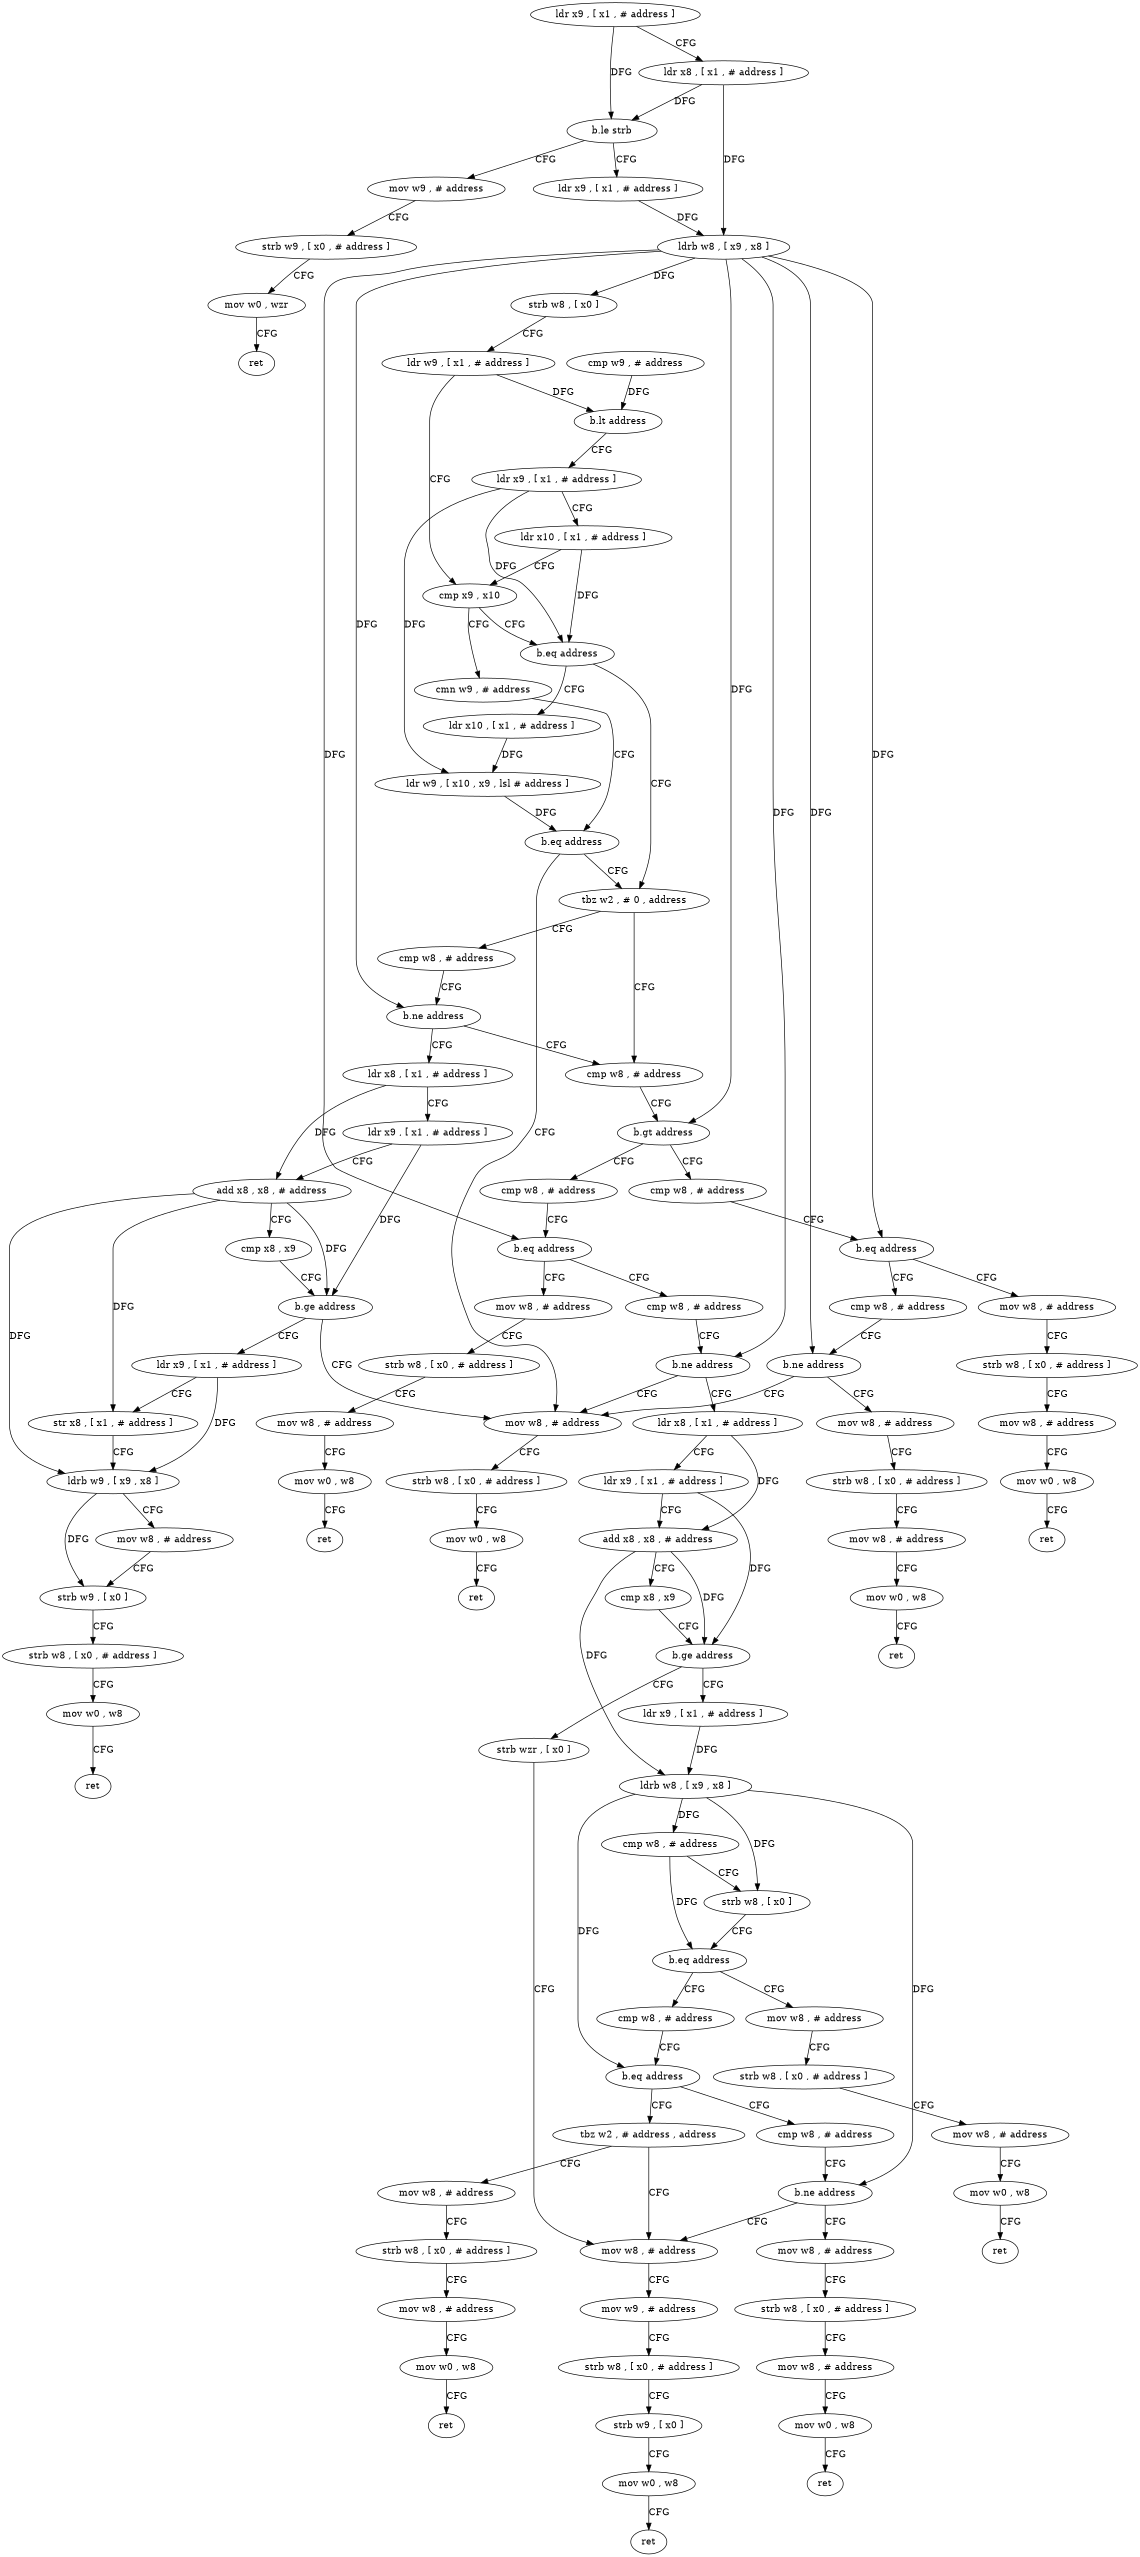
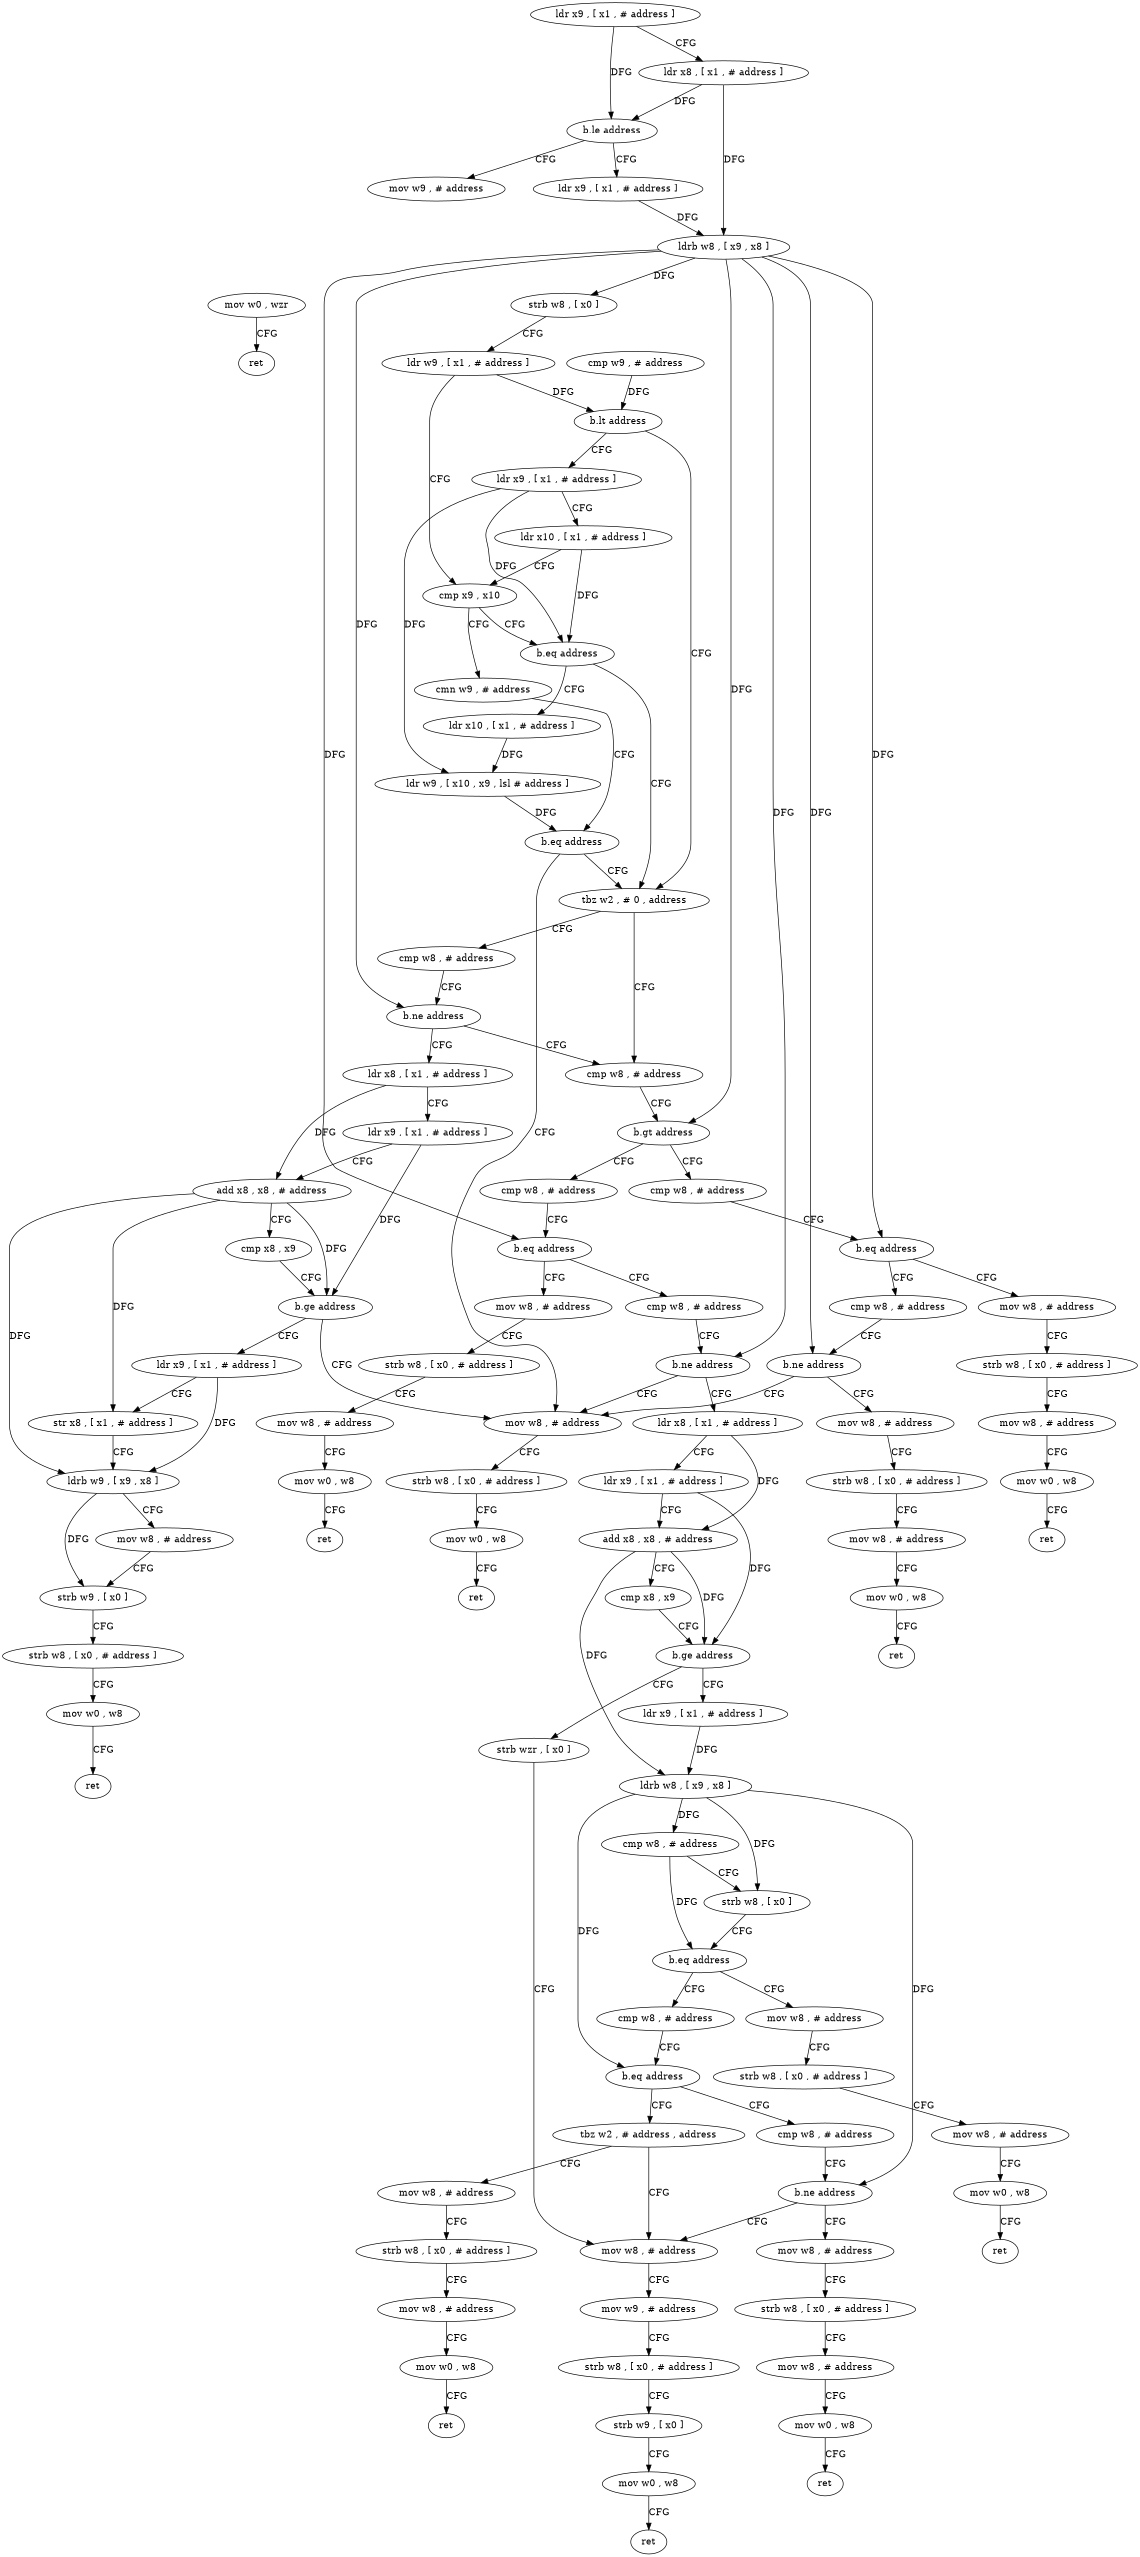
(612, 131) -> (612, 131)
(326, 247) -> none
none -> (691, 653)
